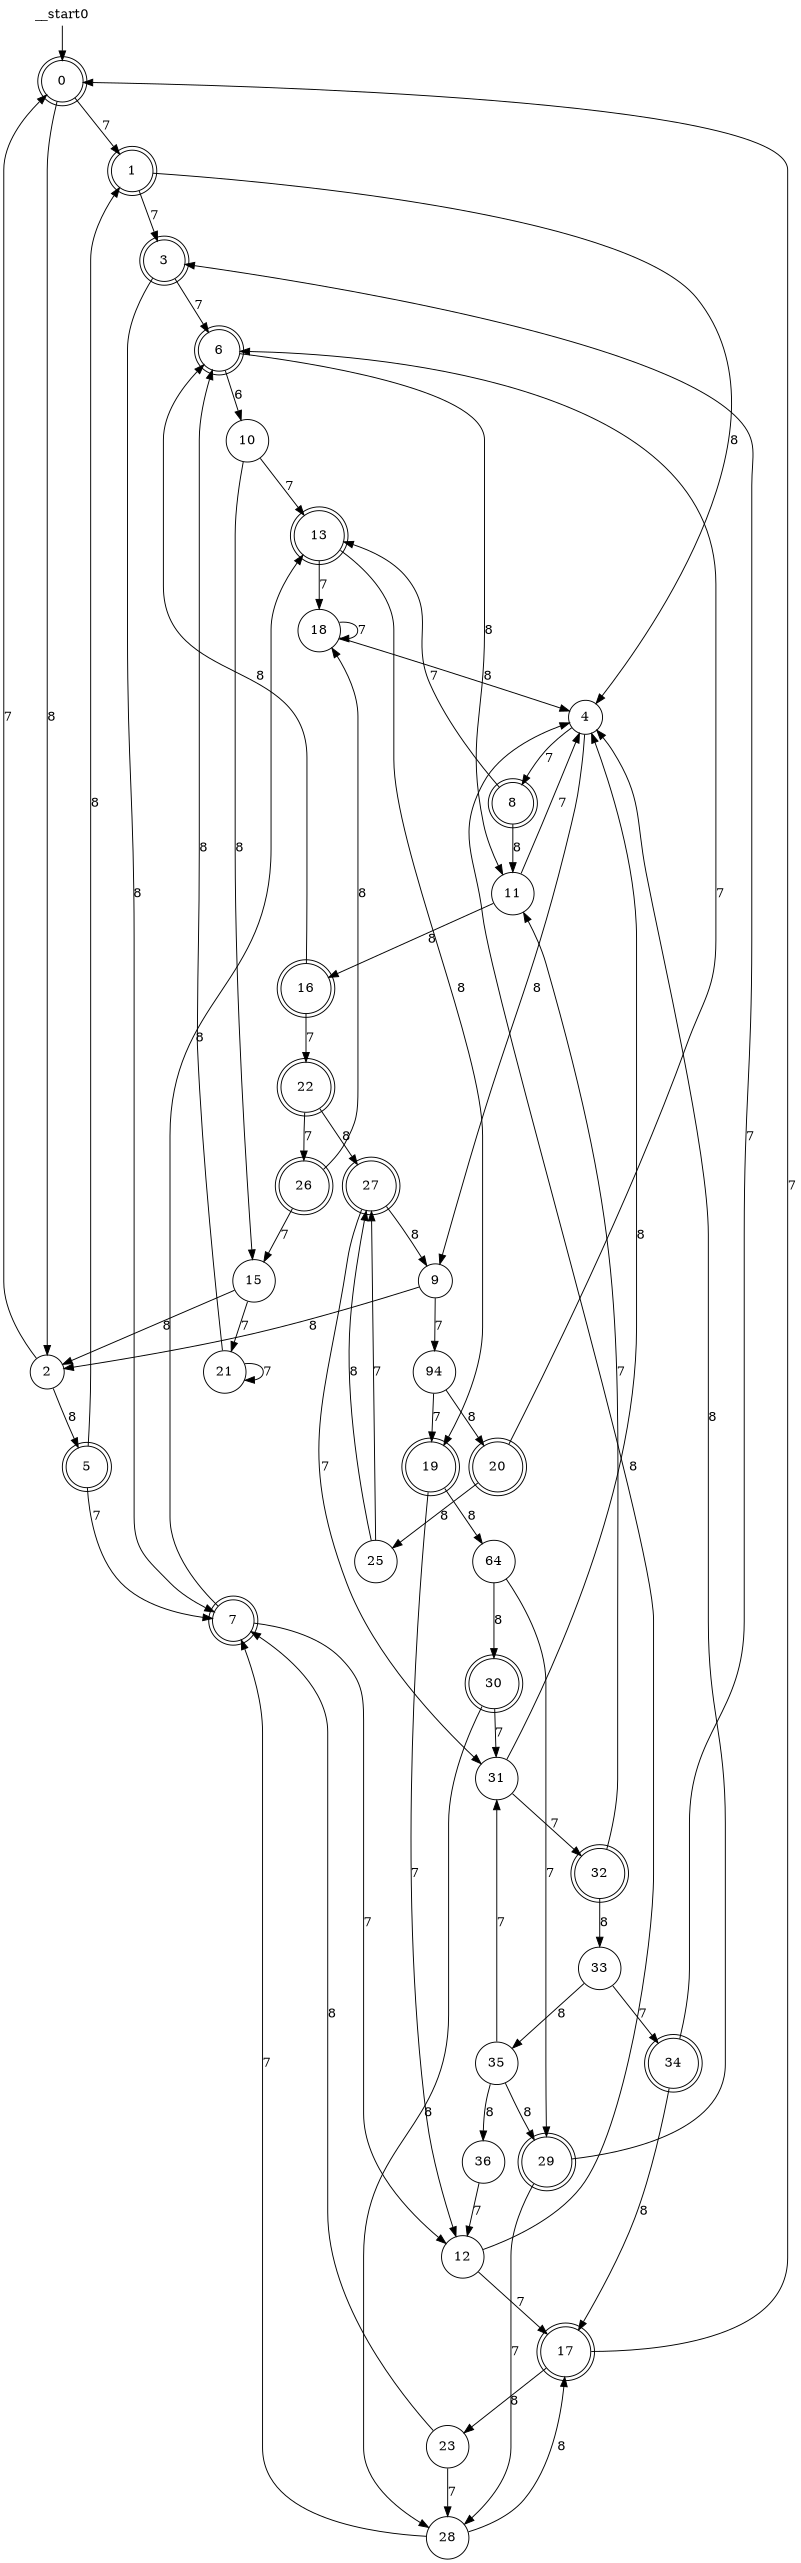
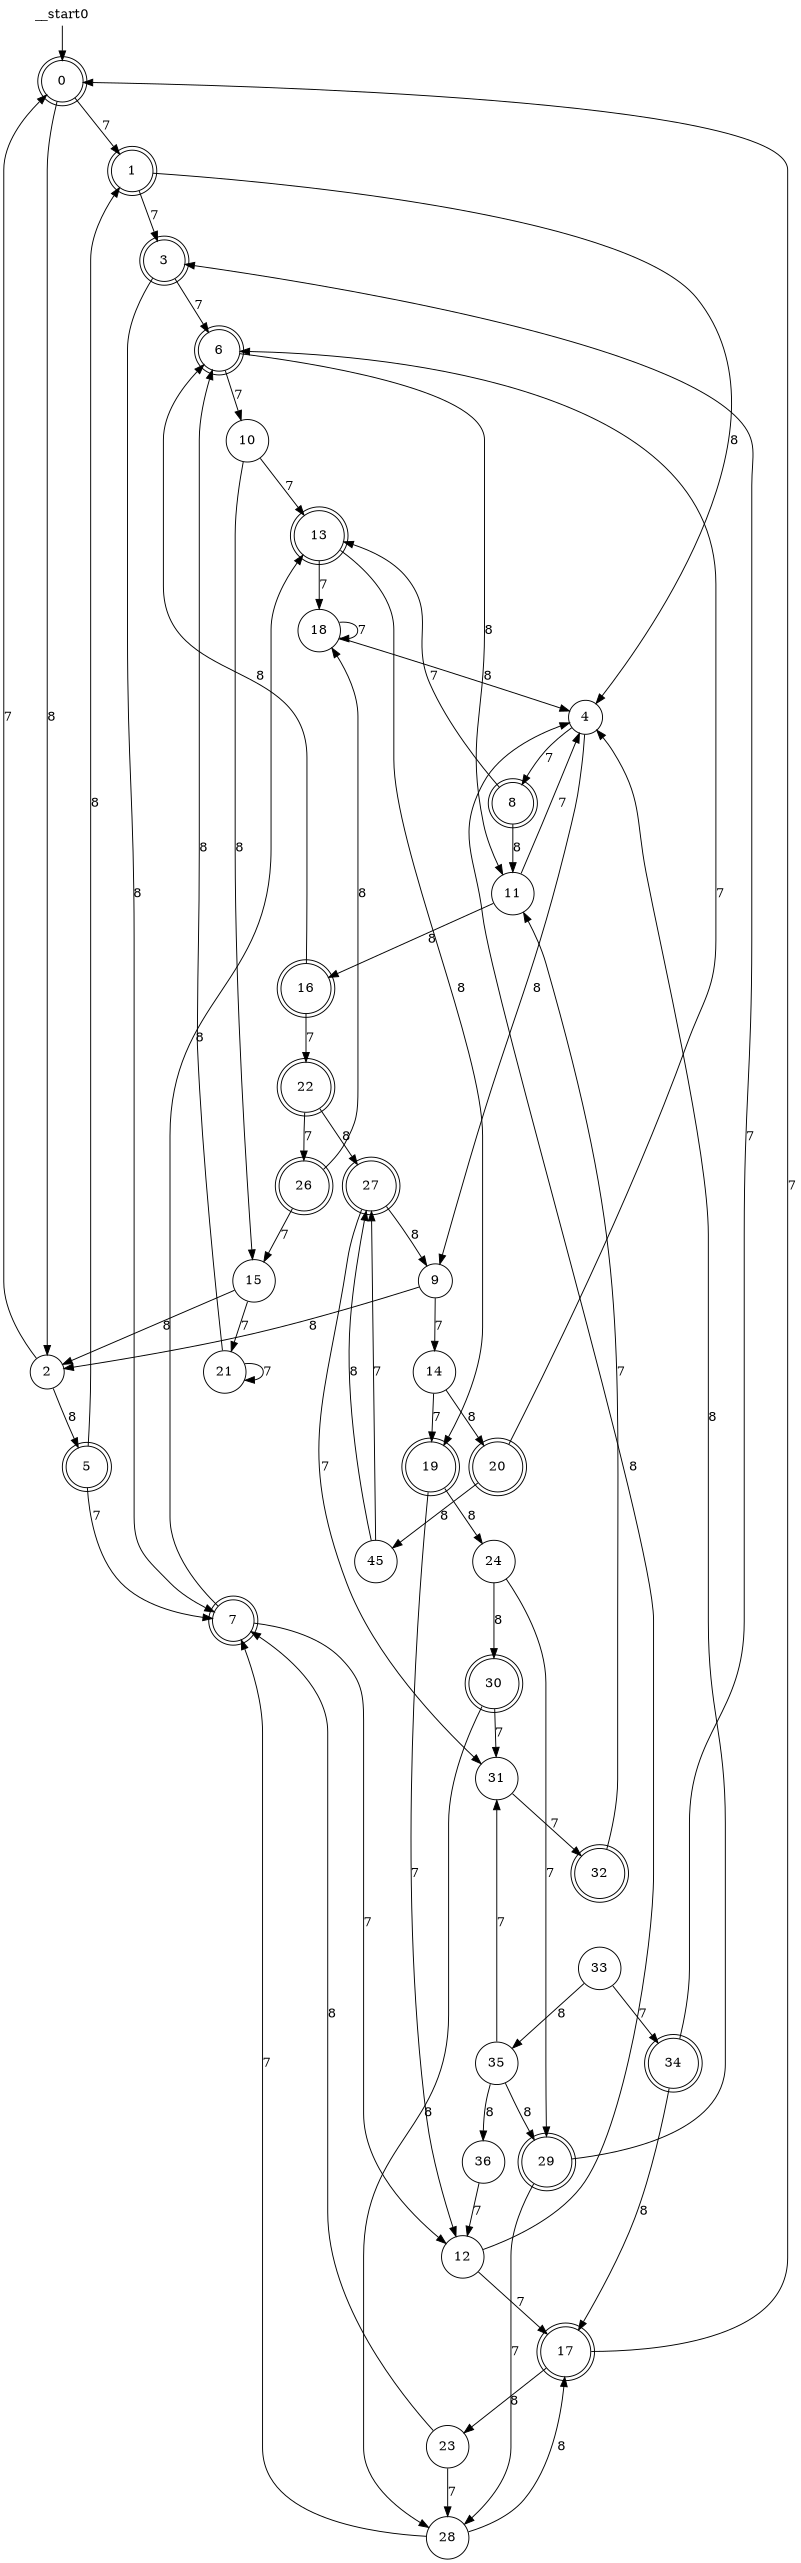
(239, 395) -> (239, 395)
(637, 1260) -> none
(434, 1372) -> (434, 1372)
(376, 1562) -> (376, 1562)
(494, 1562) -> (494, 1562)
(600, 1918) -> none
